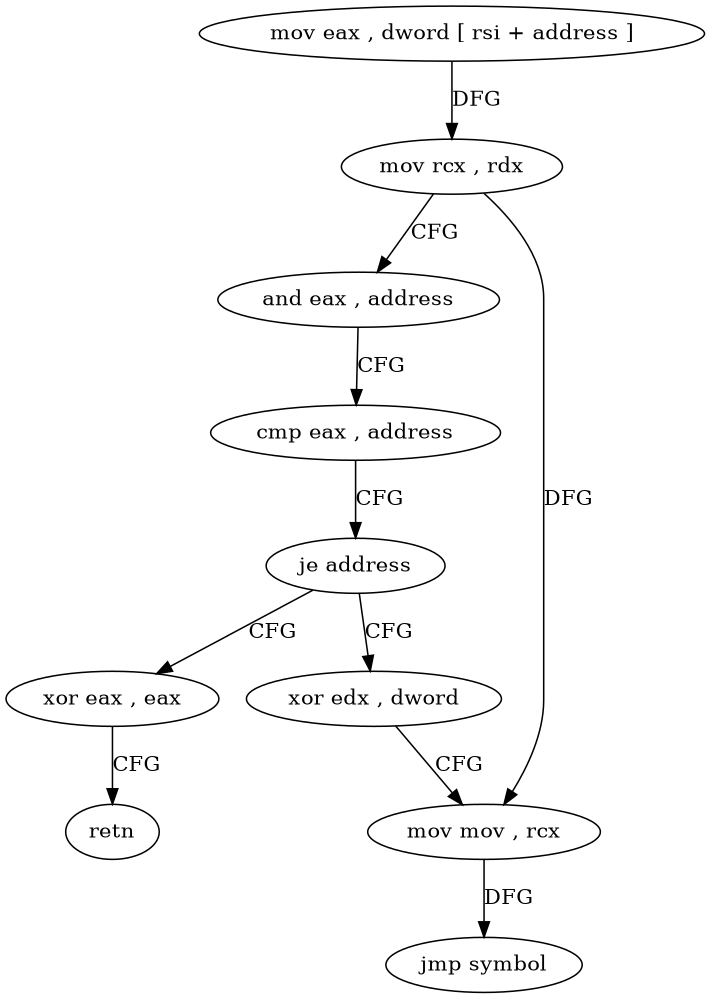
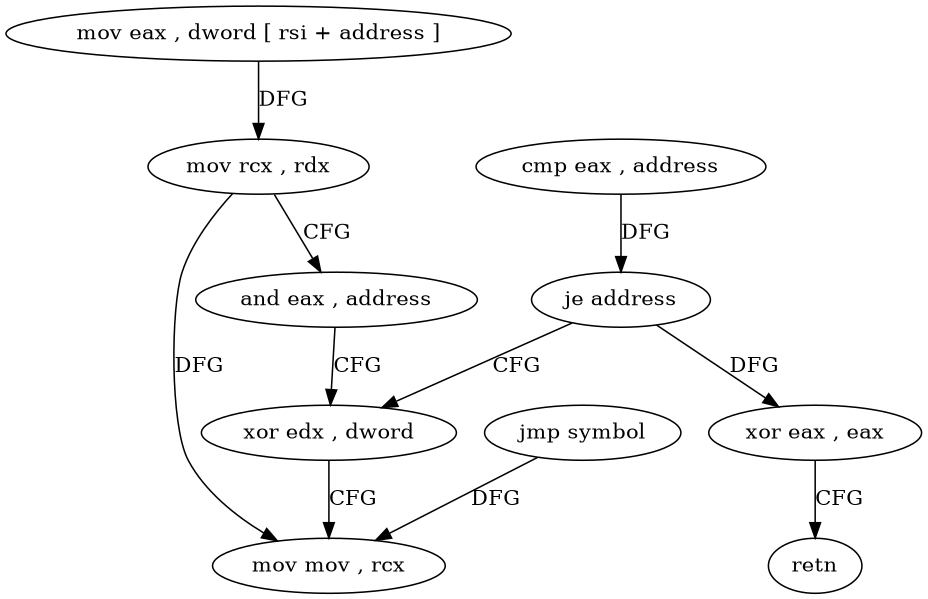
(357, 359) -> (333, 359)
(380, 499) -> (646, 233)
(273, 632) -> (755, 366)
(484, 891) -> (464, 495)
